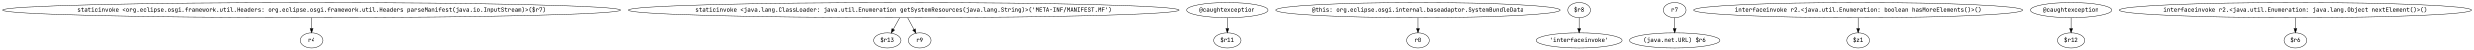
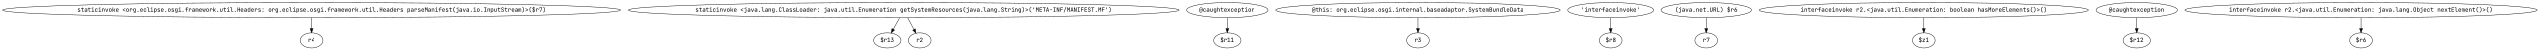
(1579, 23) -> (1611, 23)
(1675, 23) -> (1706, 23)
(920, 40) -> (920, 40)
(1418, 40) -> (1418, 40)
